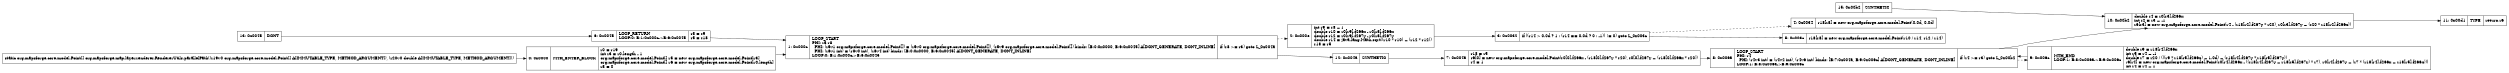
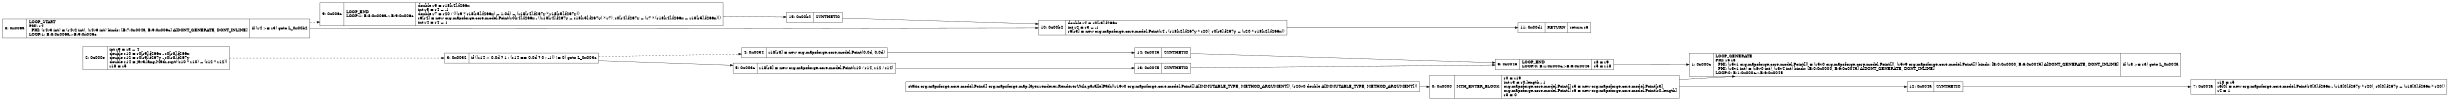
(2476, 21) -> (1556, 27)
(1329, 28) -> (124, 50)
(634, 34) -> (1533, 62)
(273, 36) -> (1176, 68)
(1463, 36) -> (336, 58)
(825, 39) -> (1734, 56)
(1281, 39) -> none
none -> (1163, 53)
(1304, 56) -> (1792, 87)
(2024, 56) -> (753, 17)
(2064, 56) -> (358, 12)
(1704, 58) -> none
none -> (1014, 68)
